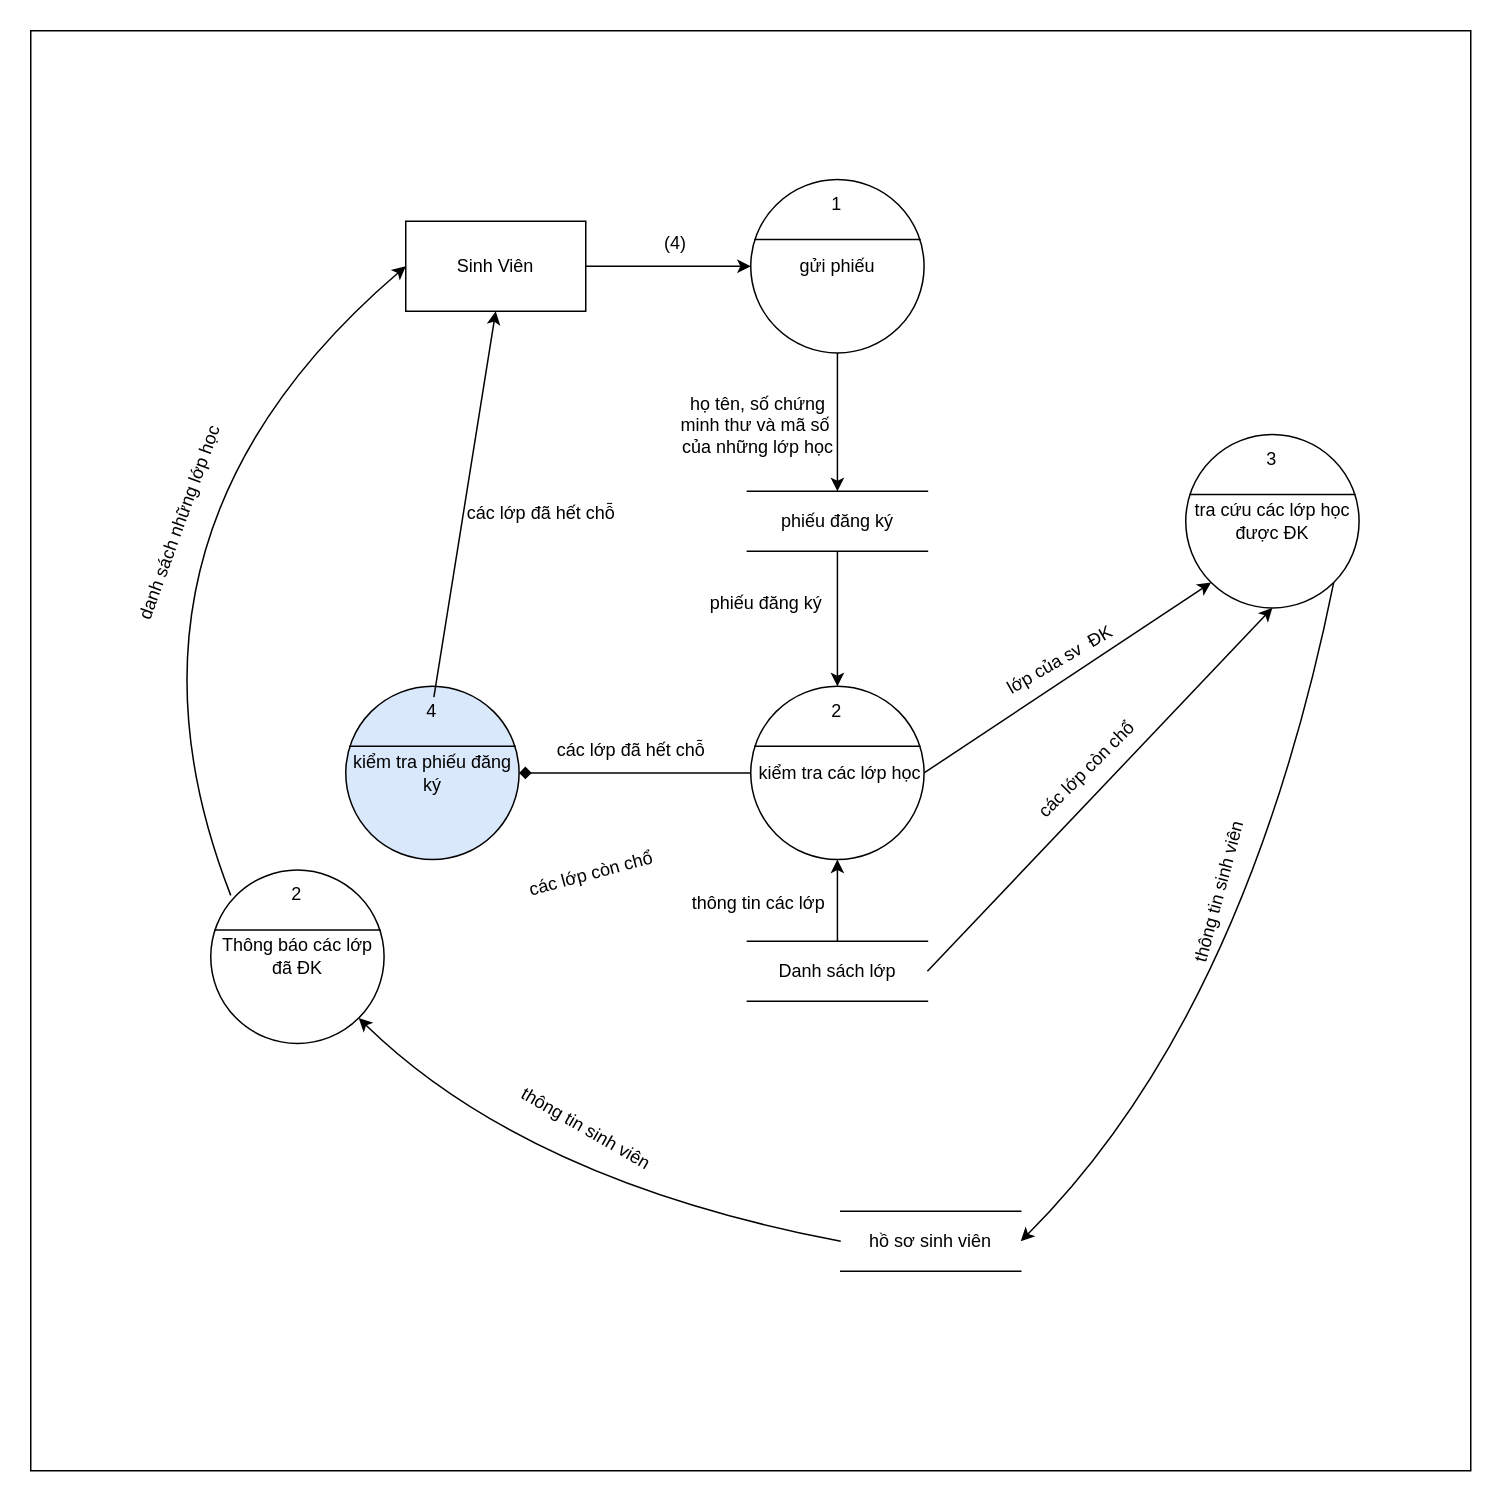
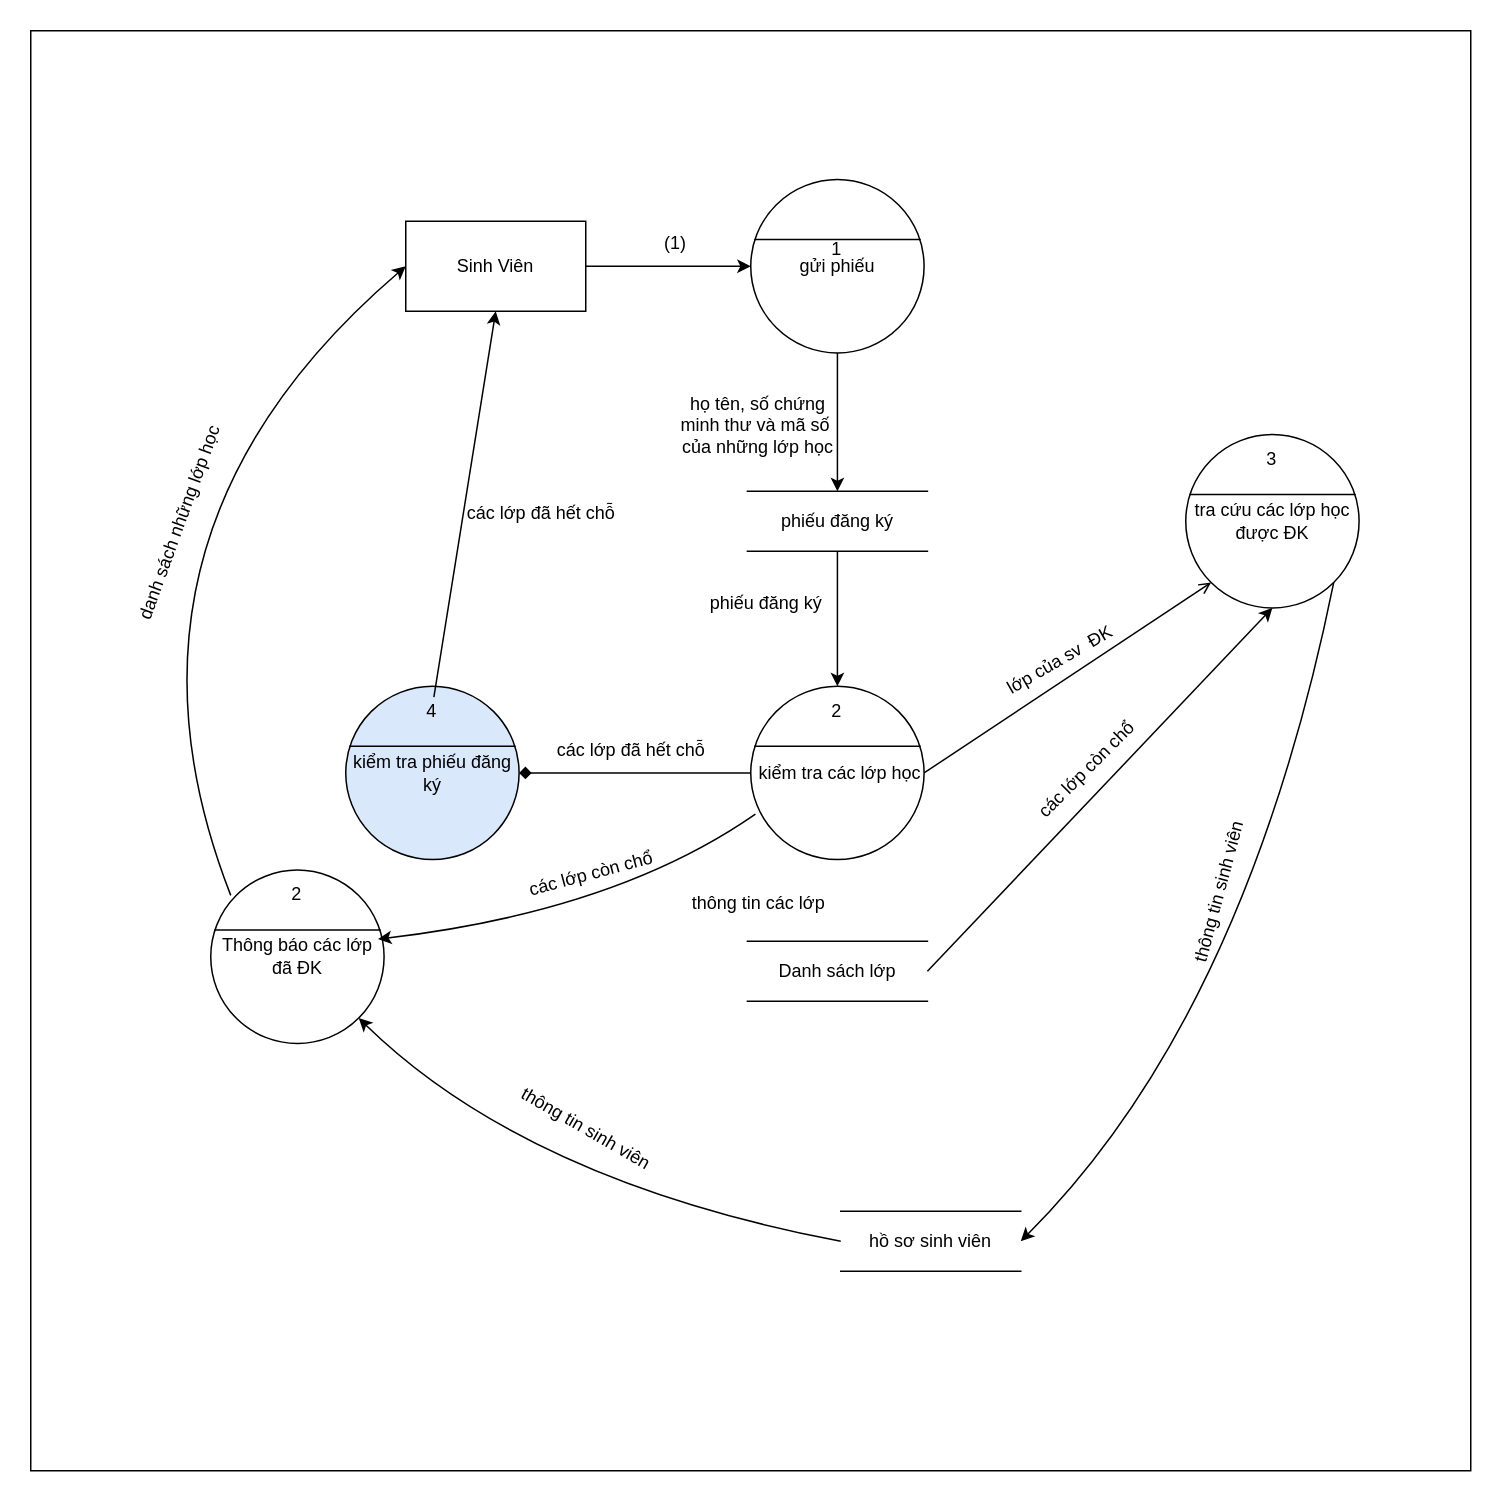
(837, 205) -> (837, 250)
(676, 244) -> (676, 244)
(1202, 589) -> (1204, 587)
none -> (580, 898)
(837, 904) -> none
